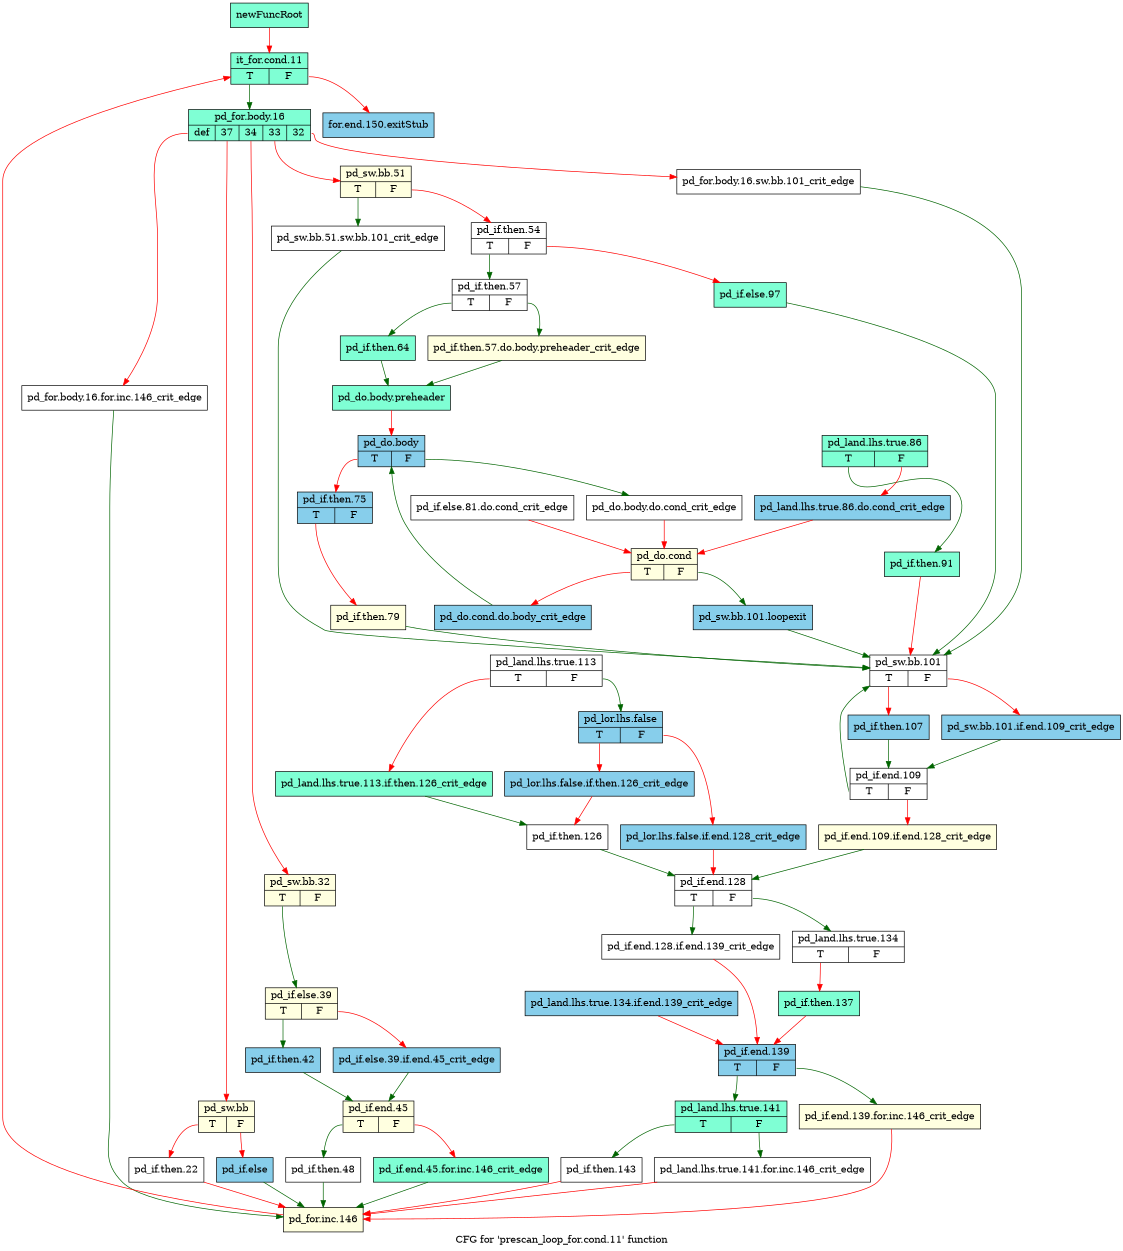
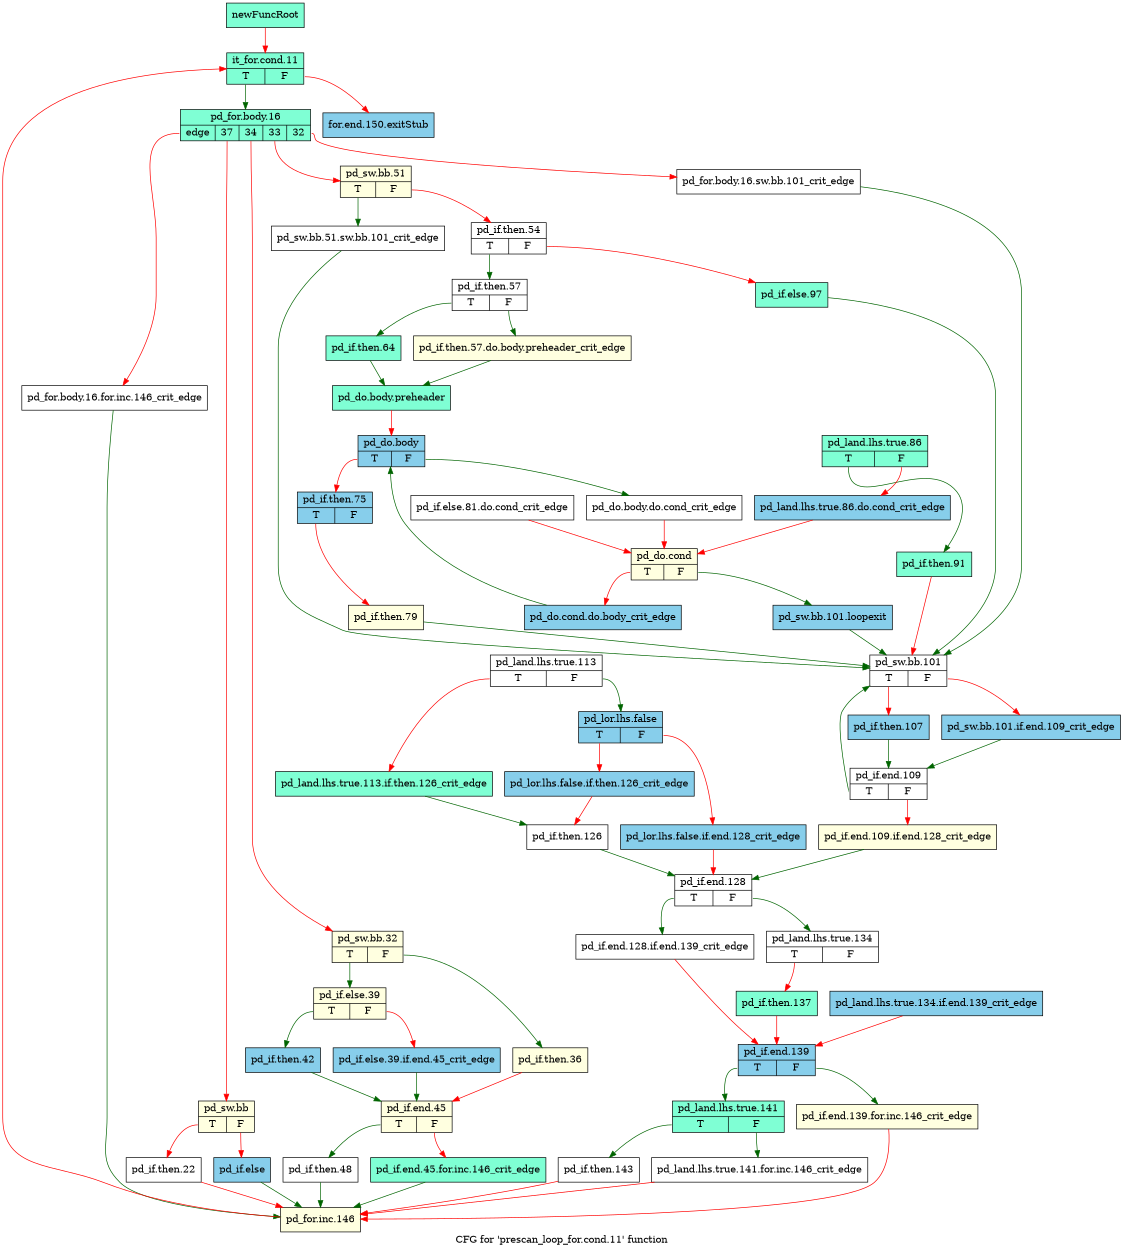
(202, 133) -> (198, 133)
none -> (550, 1060)
